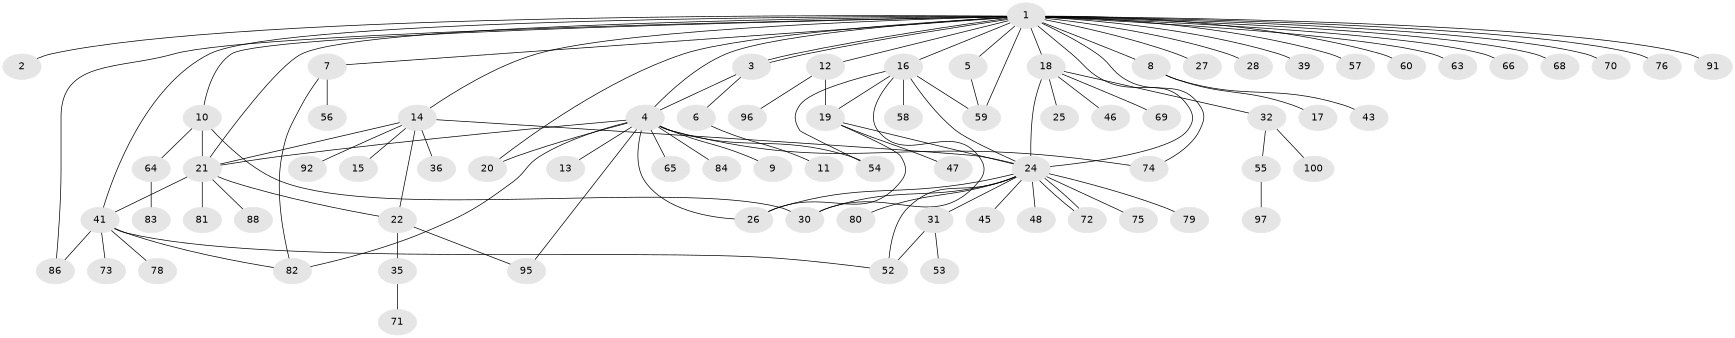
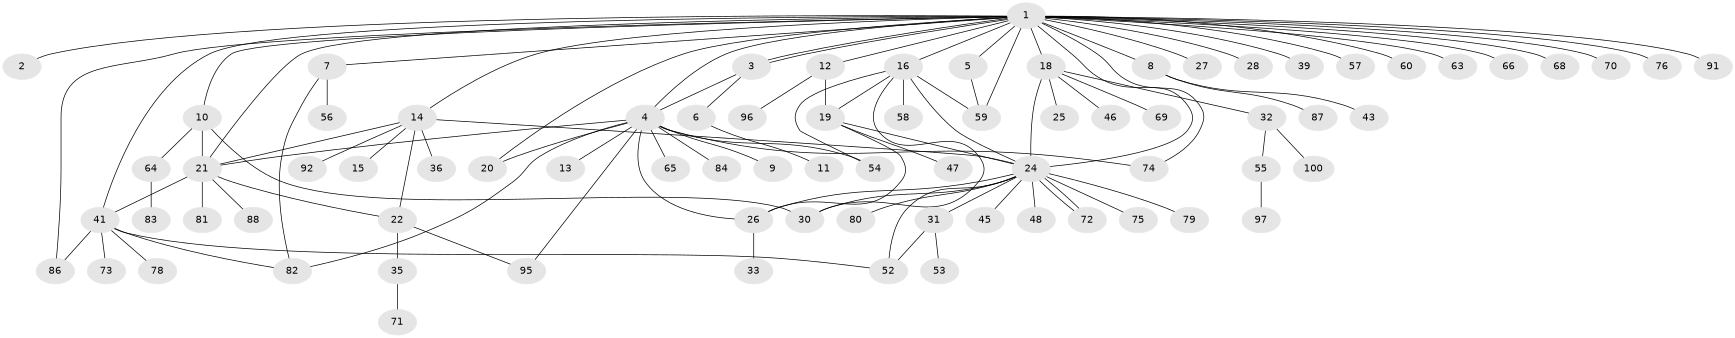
(1318, 118) -> (1318, 118)
none -> (754, 271)
